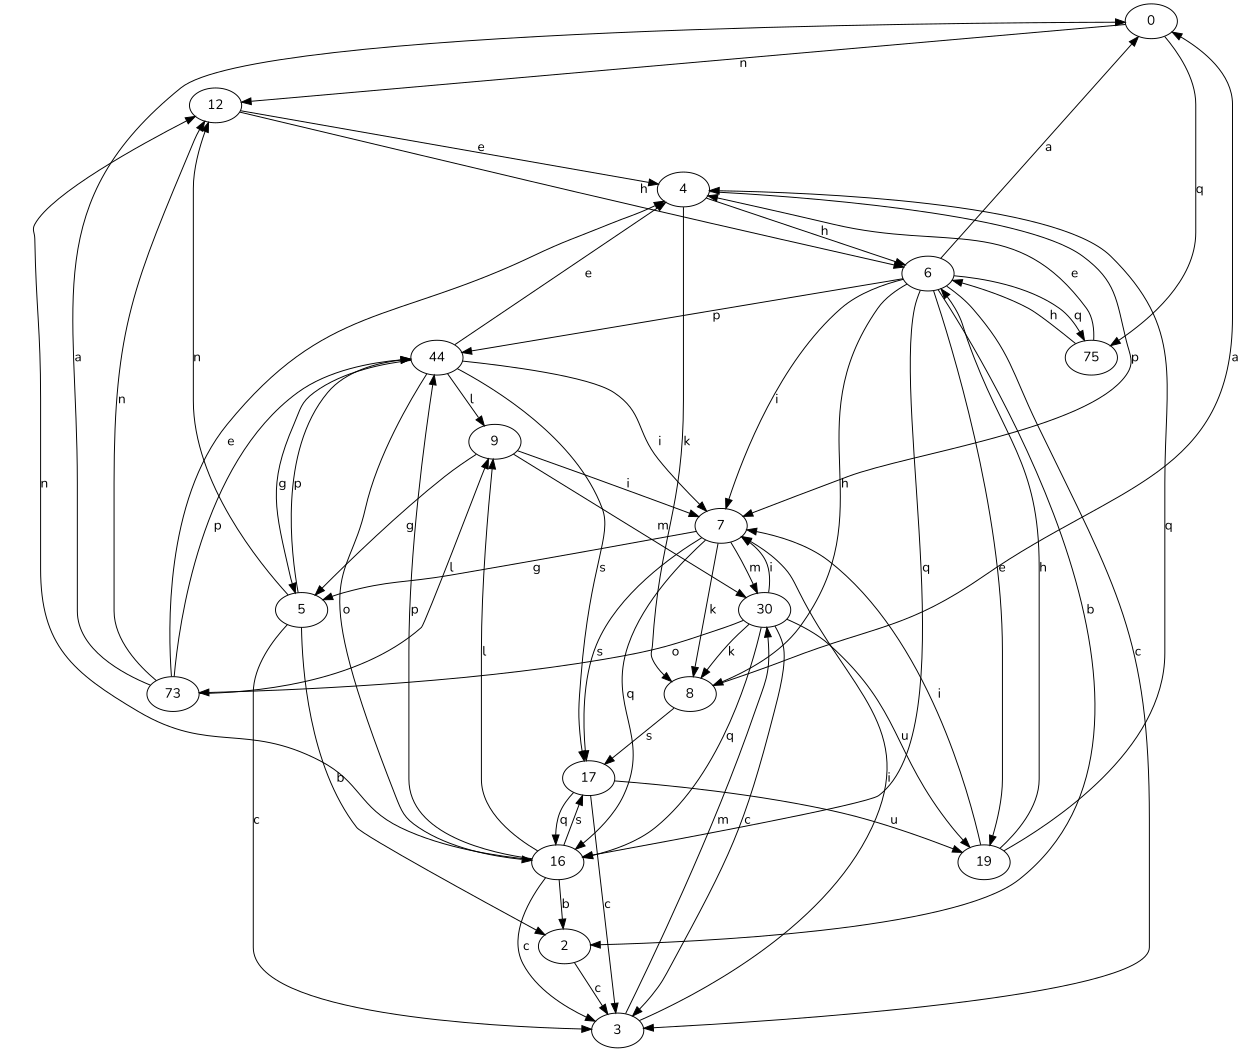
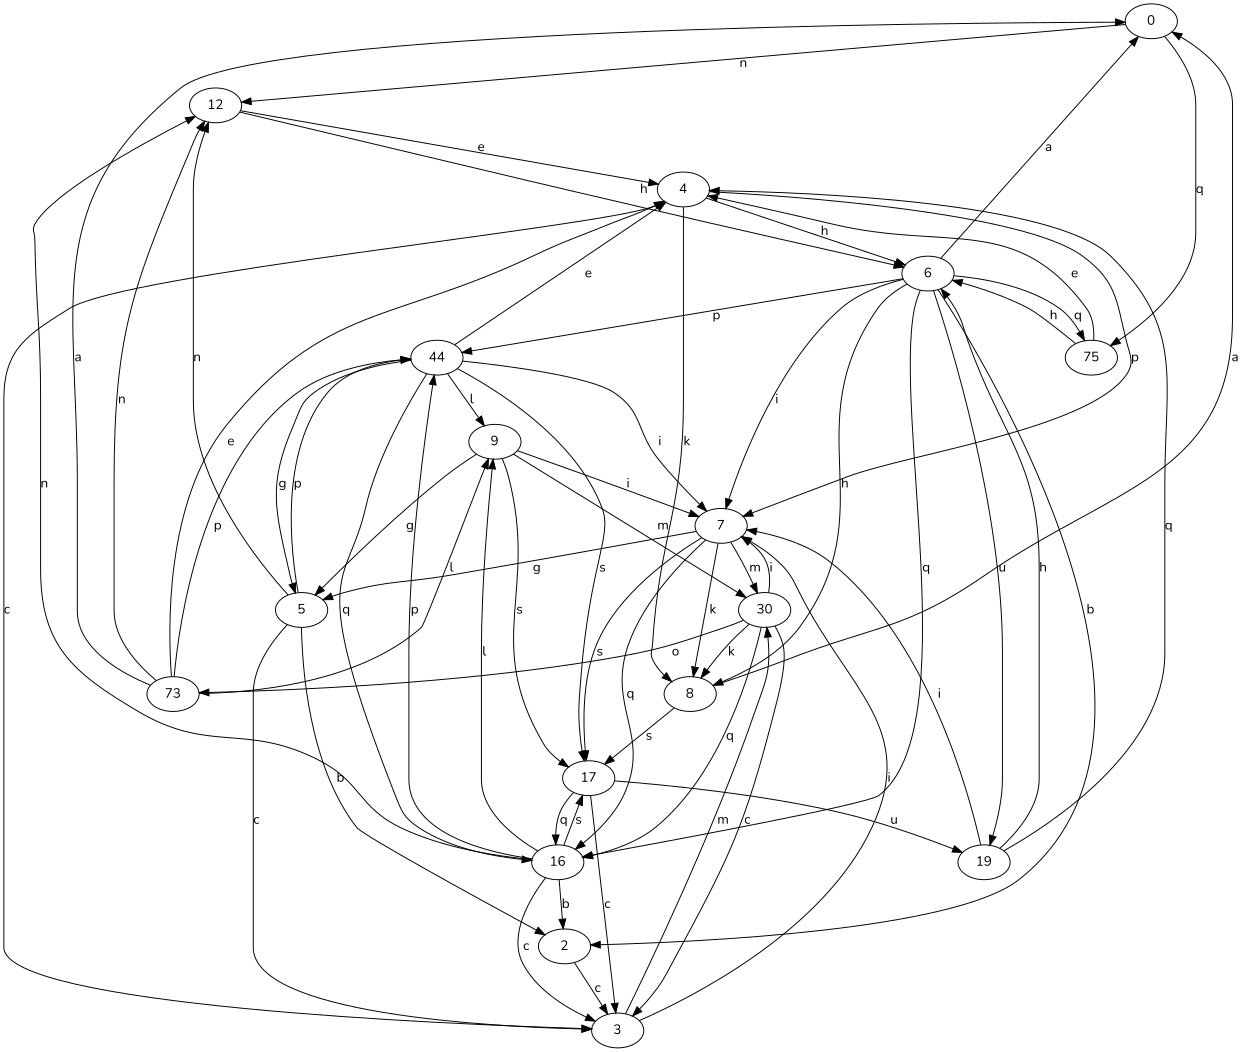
(1002, 568) -> (1002, 568)
(347, 610) -> (347, 610)
none -> (514, 615)
(888, 718) -> none
(1149, 846) -> (4, 607)
